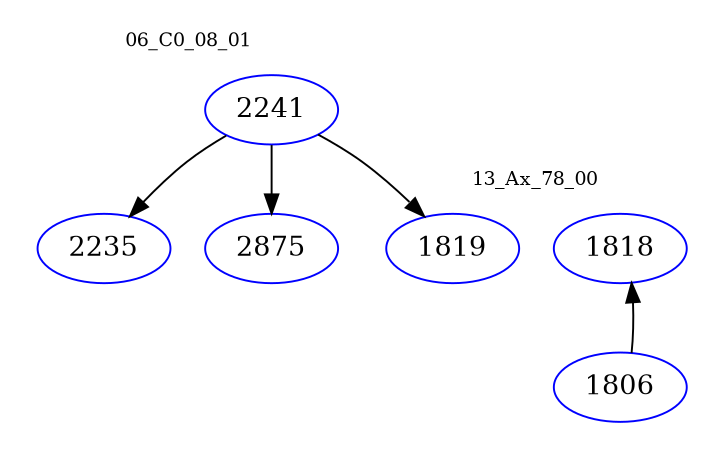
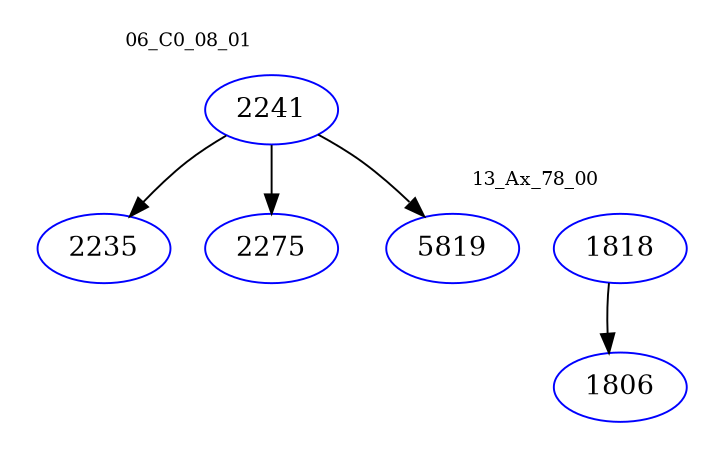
(272, 249) -> (272, 249)
(453, 249) -> (453, 249)
(633, 328) -> (607, 308)
